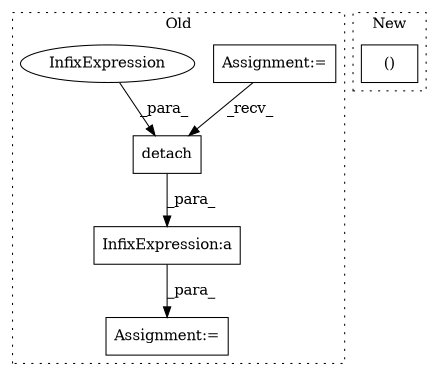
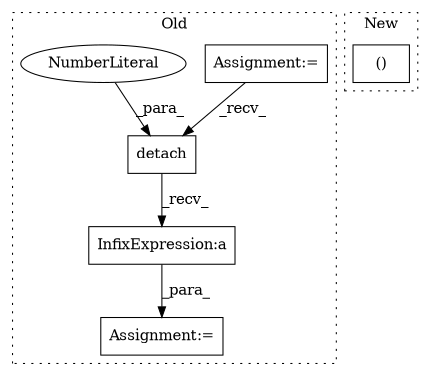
(108, 64) -> (103, 64)
(191, 200) -> (185, 200)
